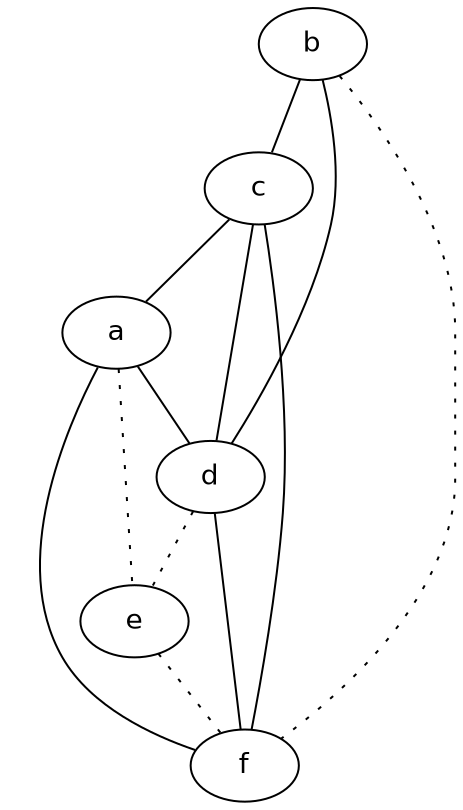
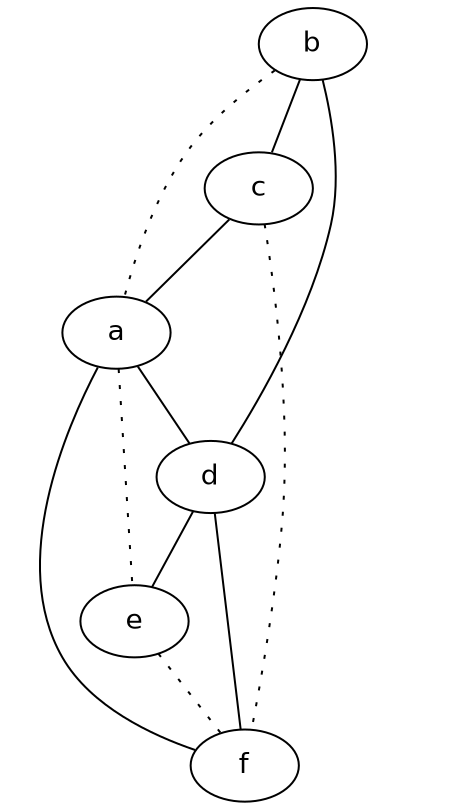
(235, 333) -> none
(455, 424) -> (176, 168)
(284, 478) -> (284, 478)
(173, 549) -> (173, 549)
